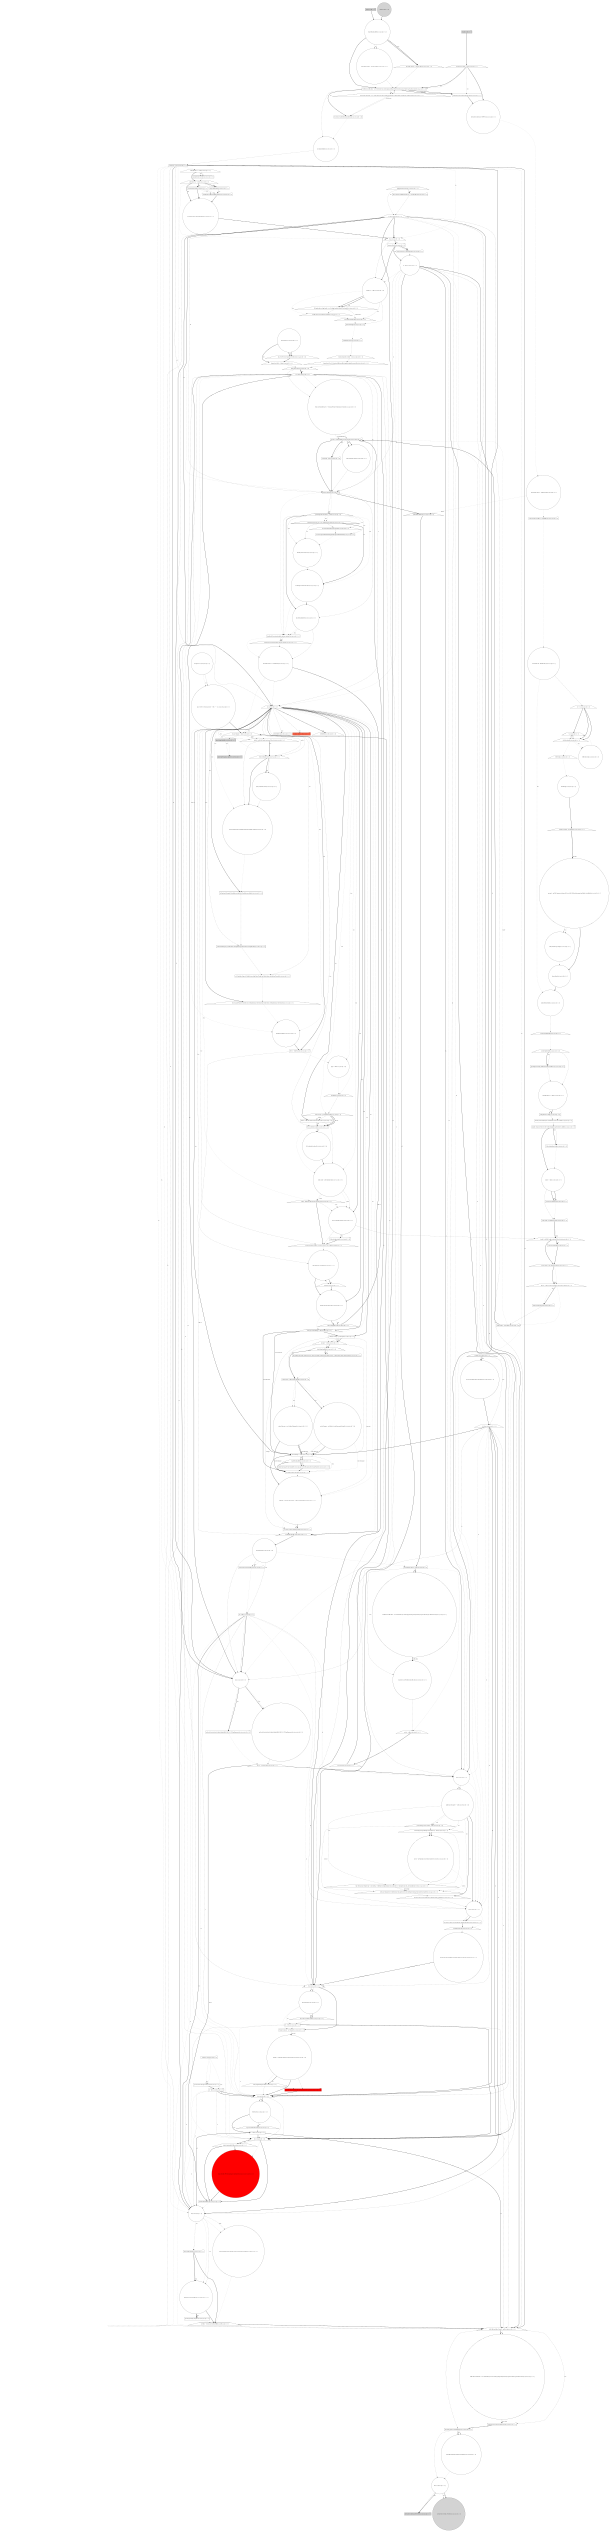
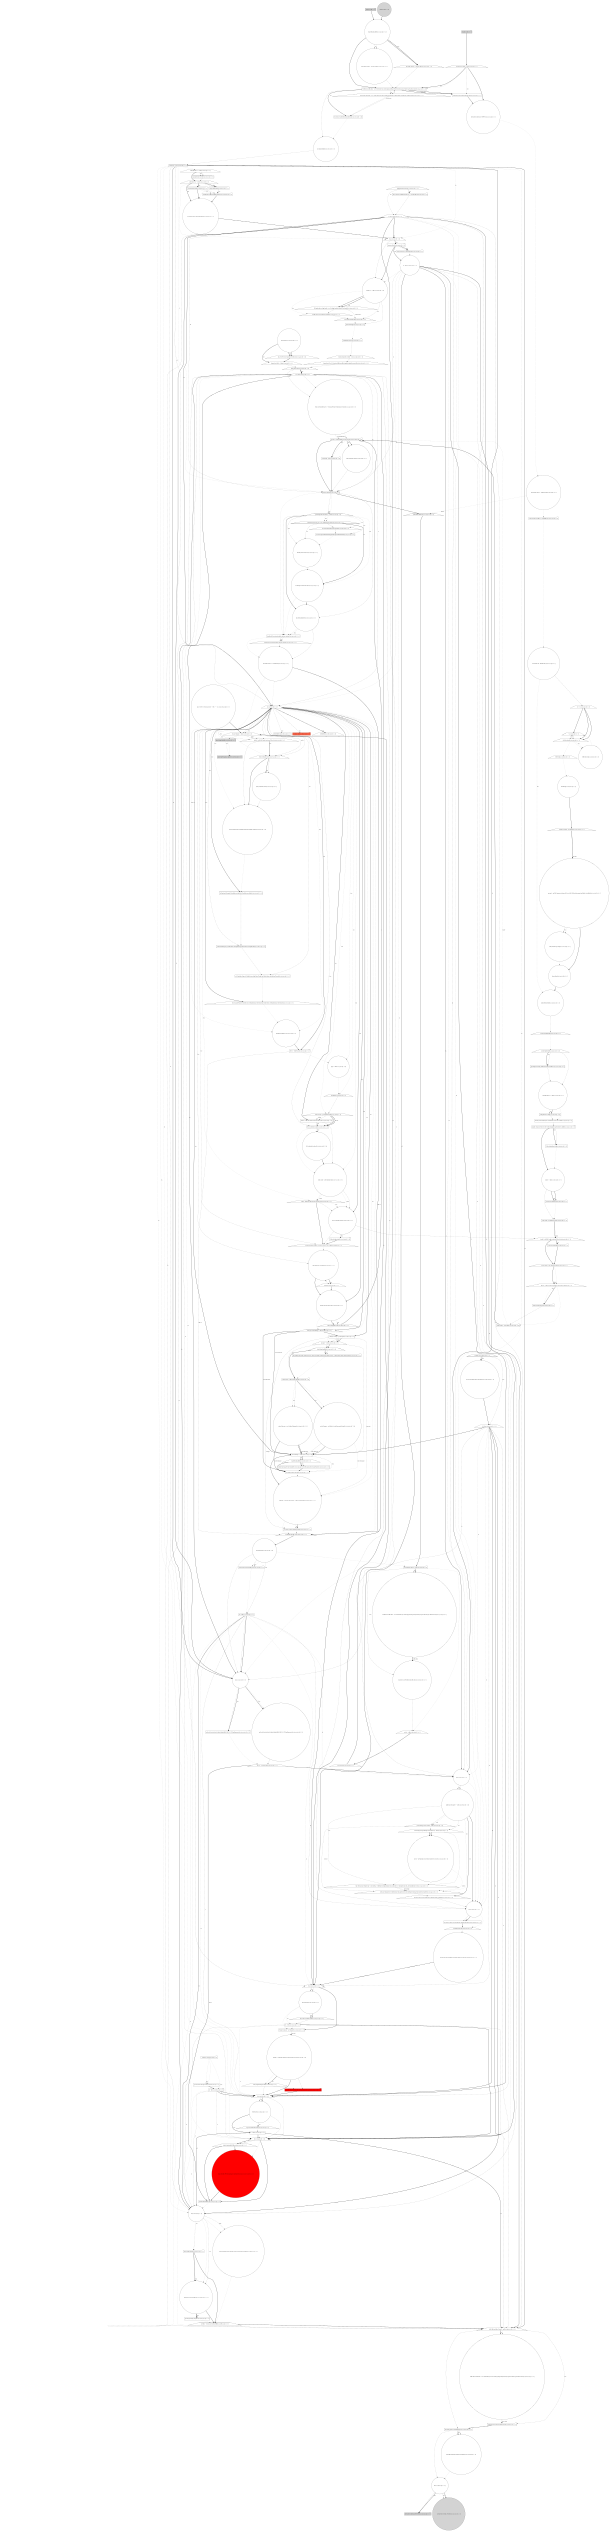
(202, 664) -> none
